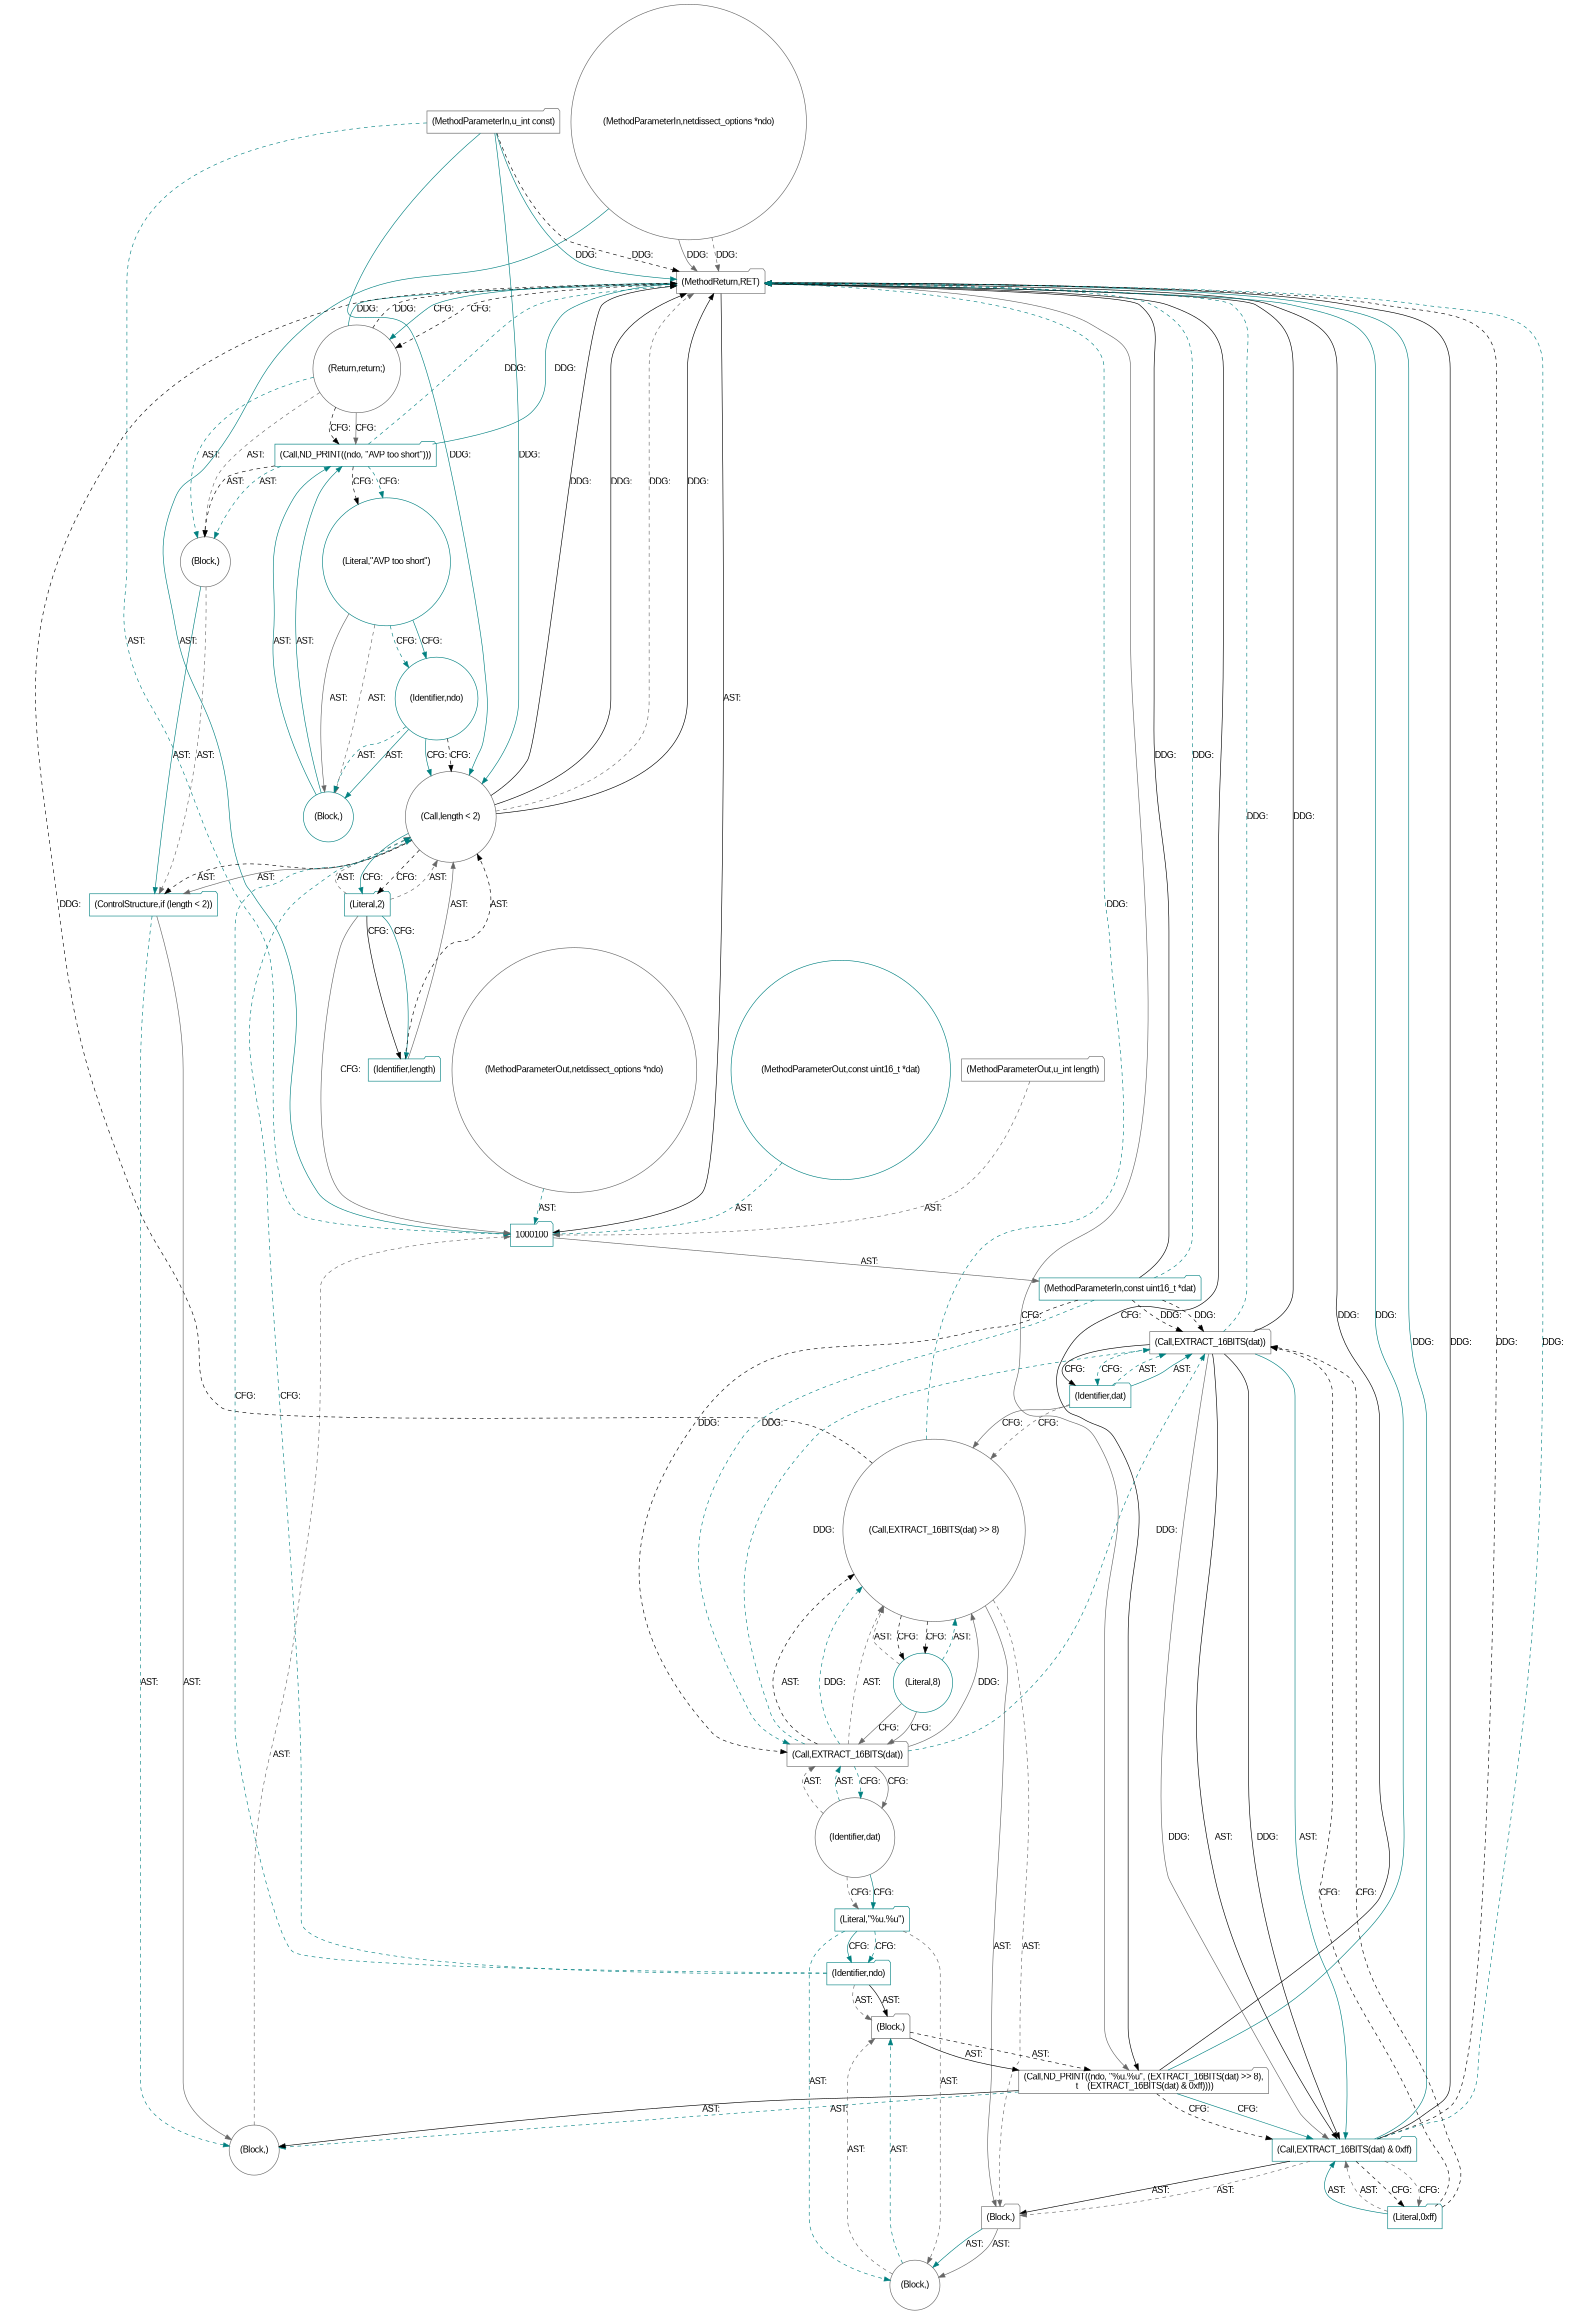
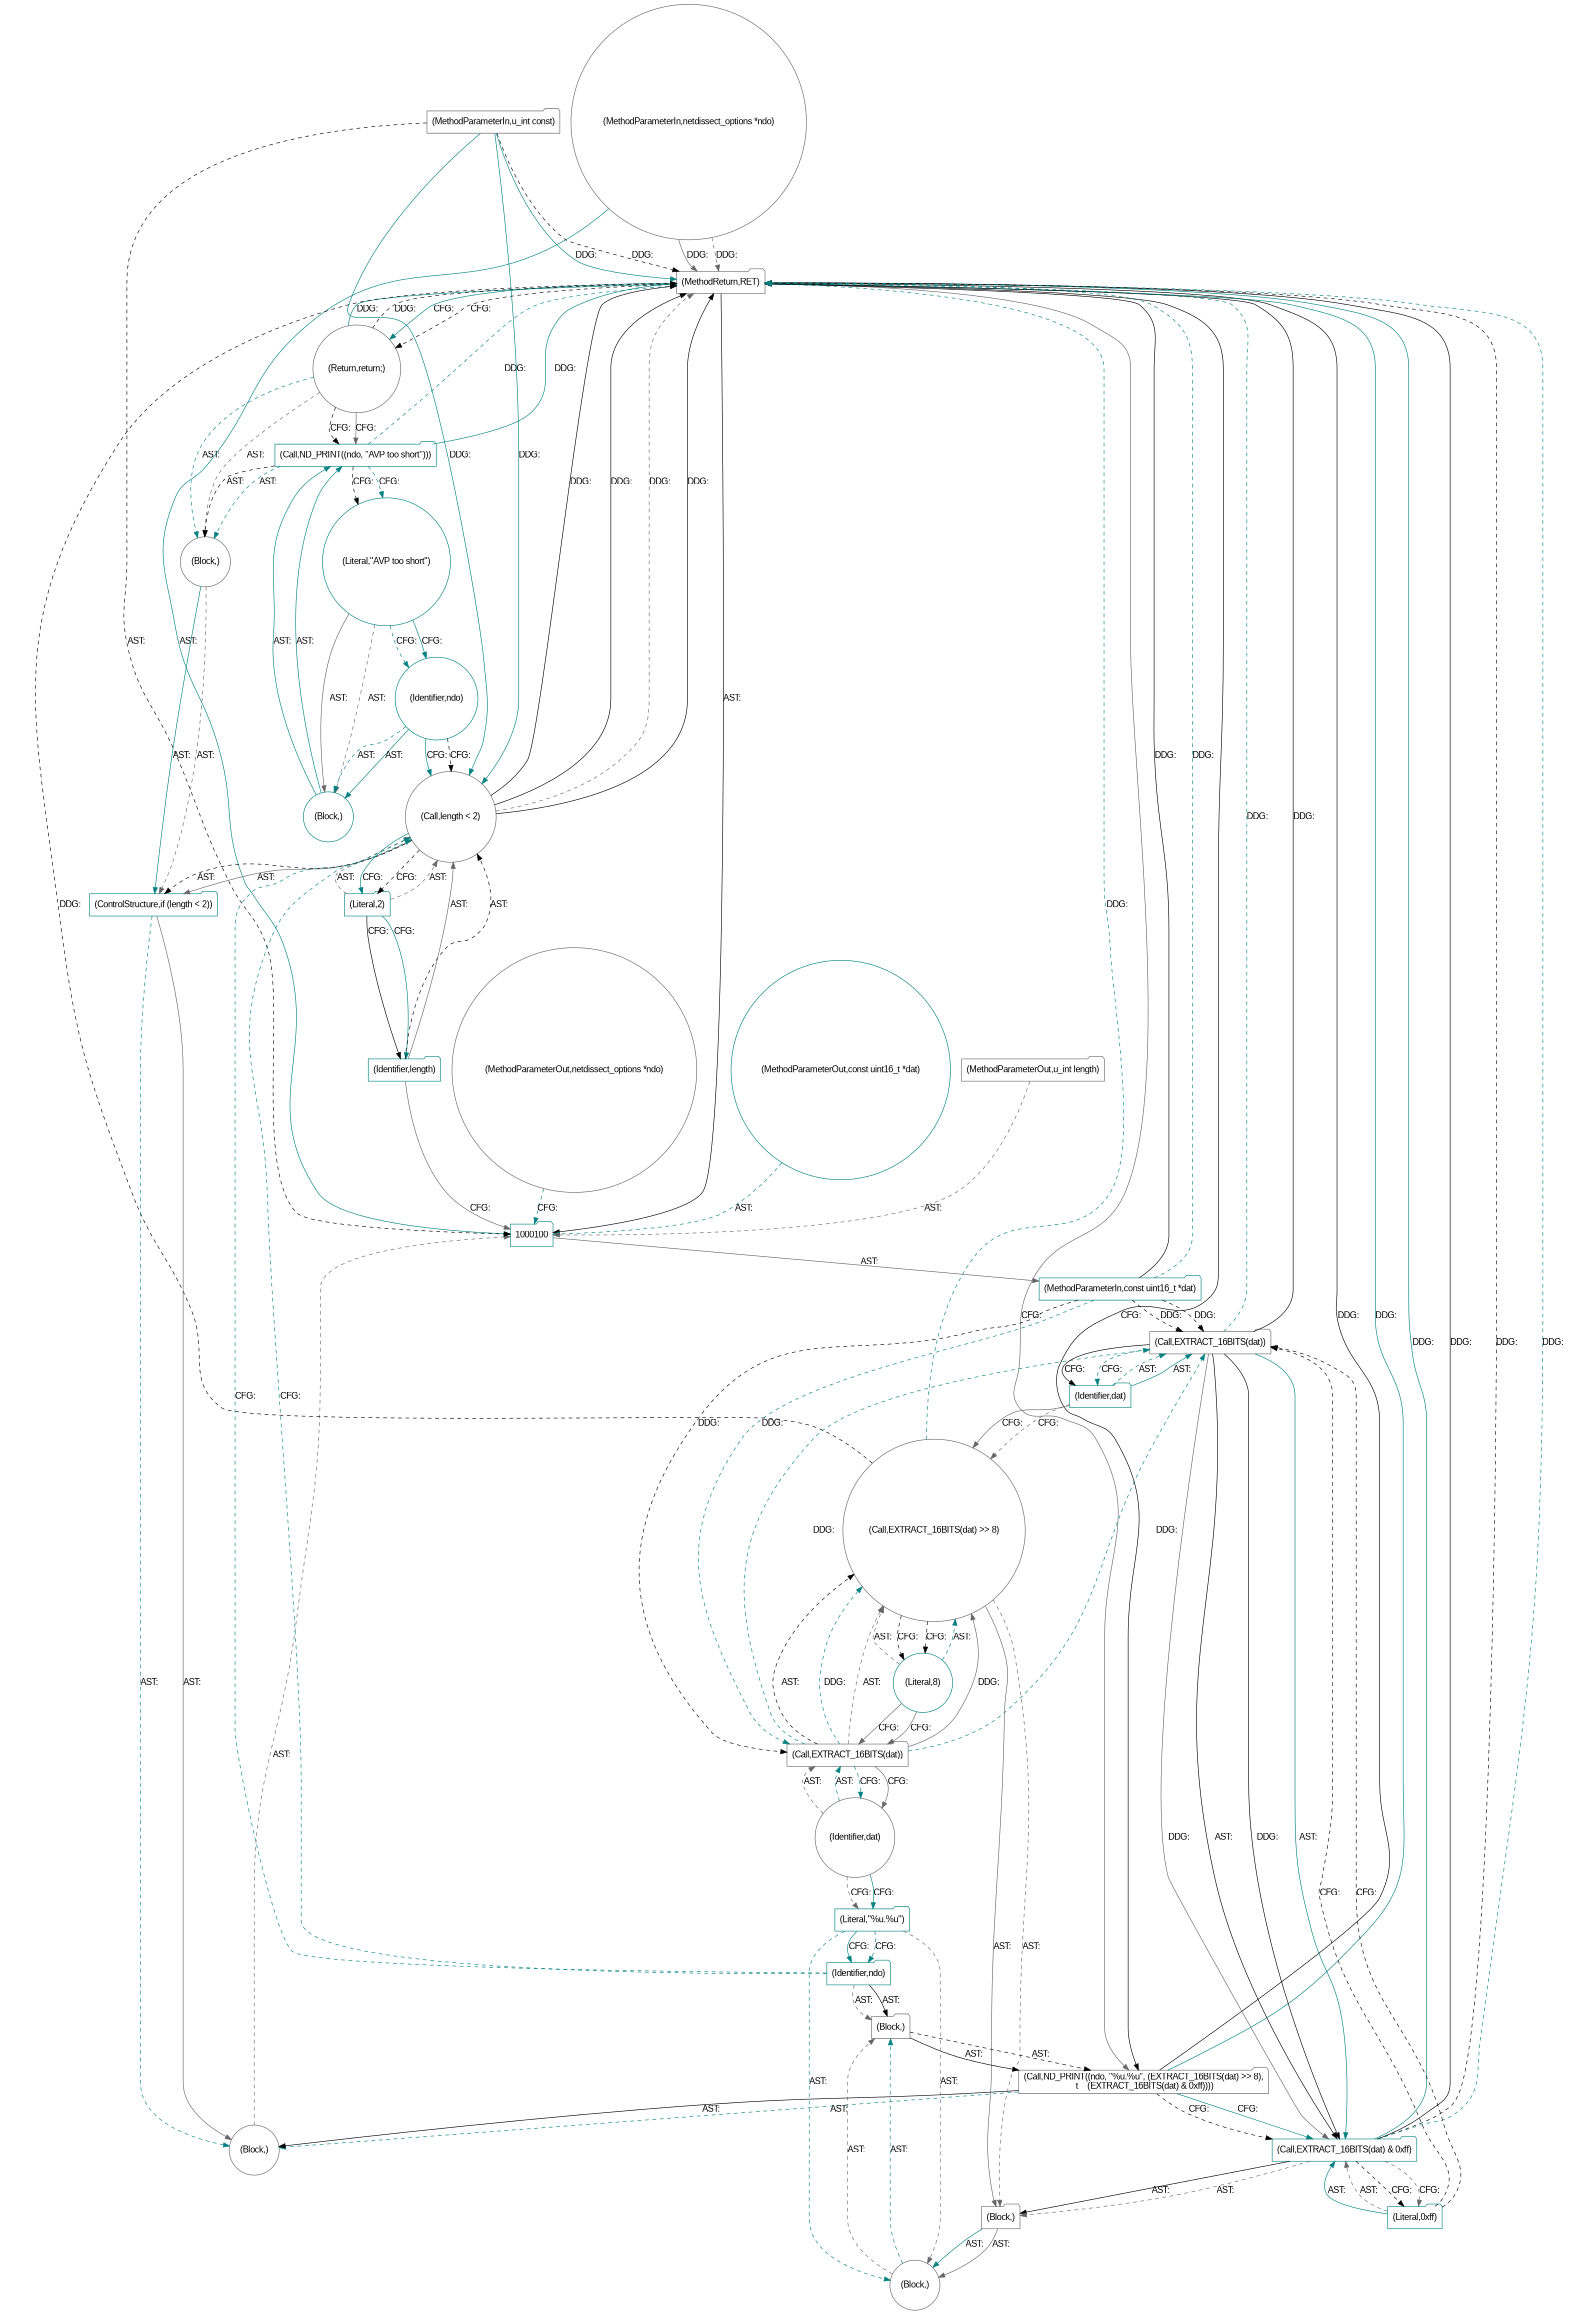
(139, 683) -> (139, 683)
(323, 1138) -> (432, 1171)
(549, 1208) -> (549, 1208)
